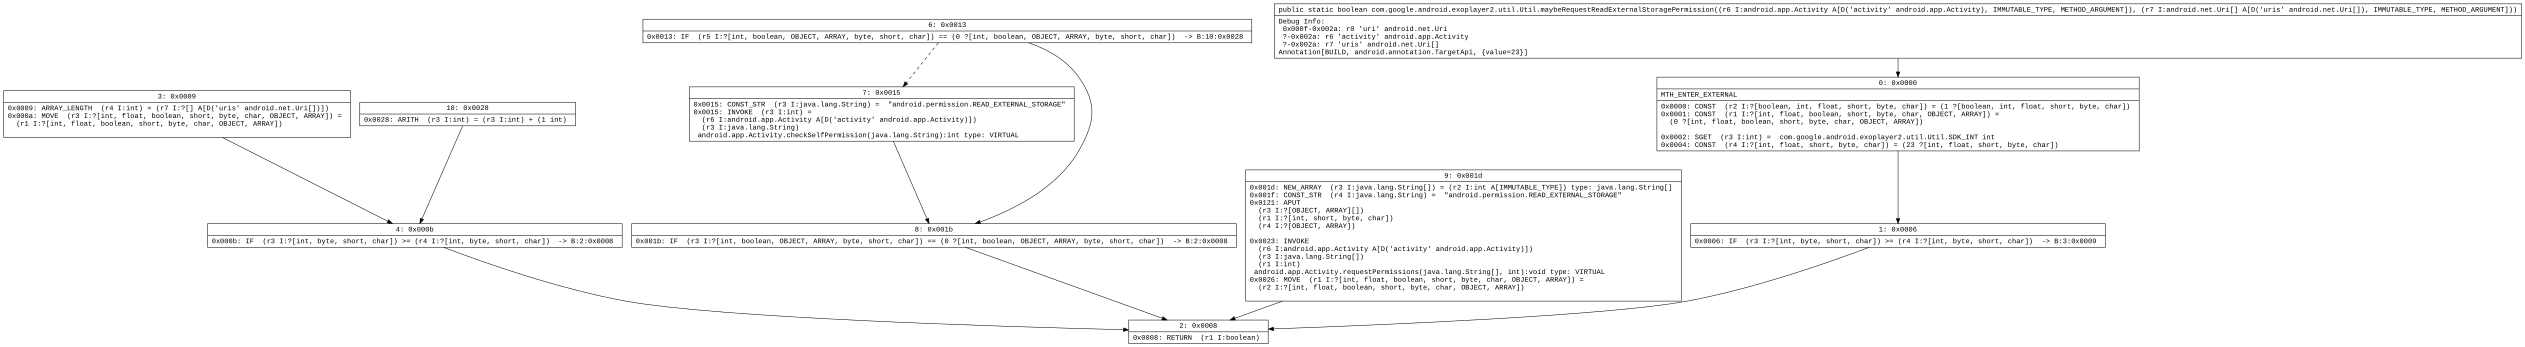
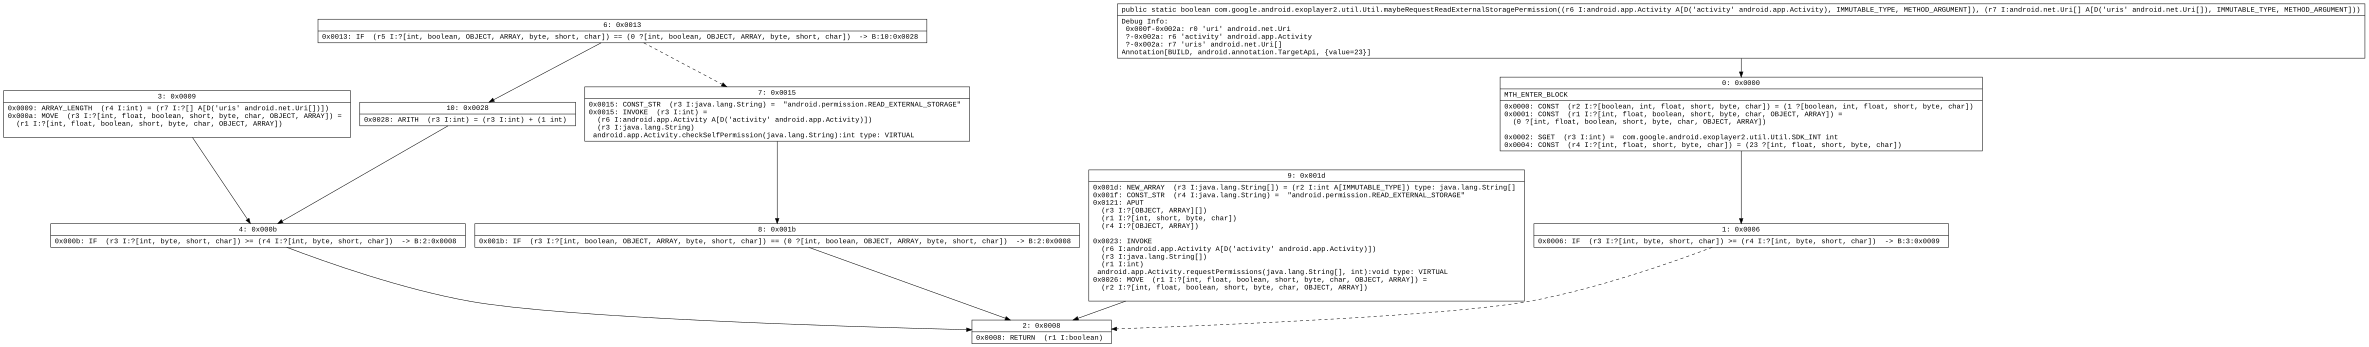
(1699, 95) -> (1536, 95)
(1083, 143) -> (547, 71)
(1575, 313) -> (1419, 313)
